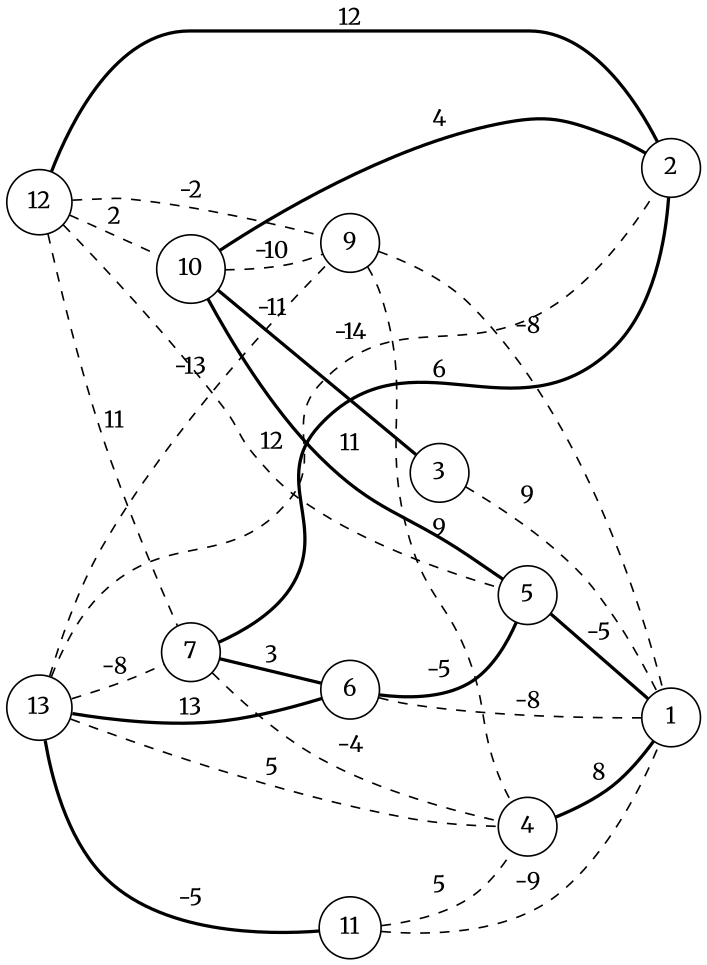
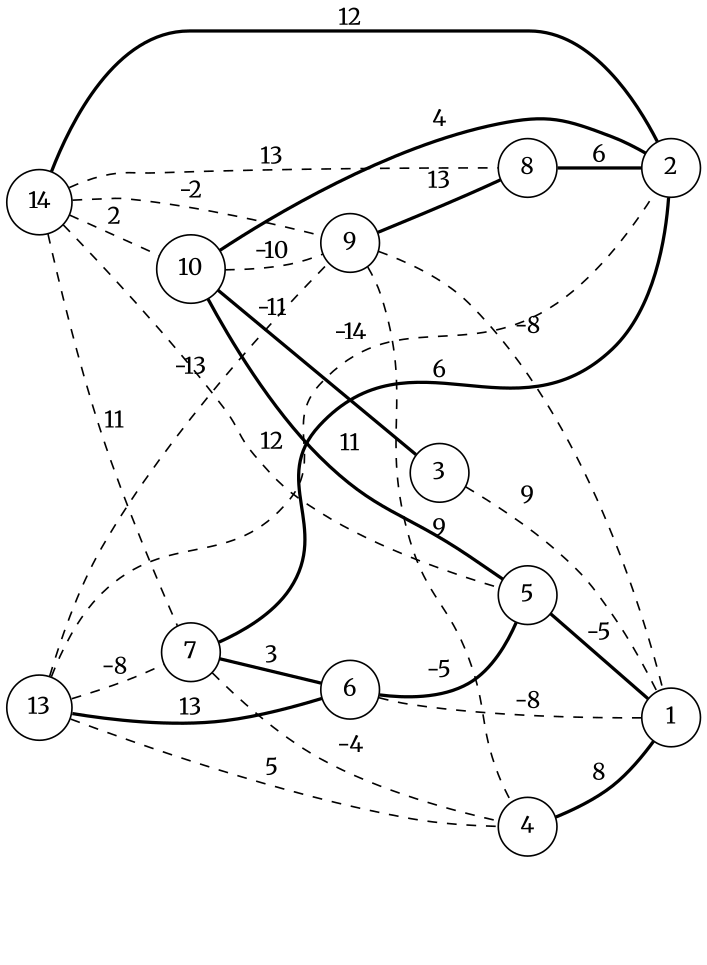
none -> (528, 168)
(39, 202) -> (39, 202)
(350, 928) -> none
